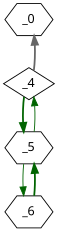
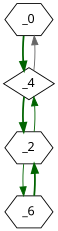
none -> (23, 49)
(35, 58) -> (35, 58)
(29, 148) -> (29, 148)
